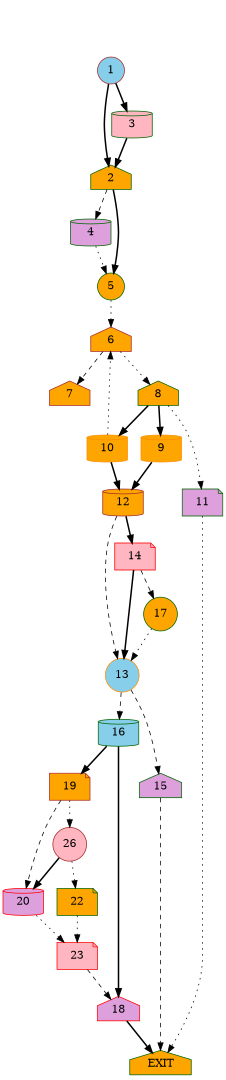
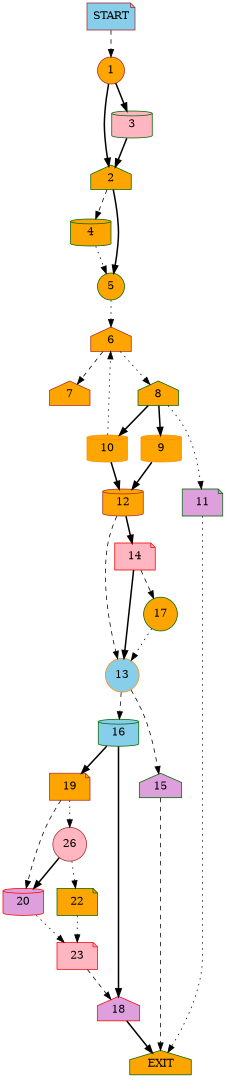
none -> (111, 16)
(111, 70) -> (111, 70)
(91, 232) -> (91, 232)
